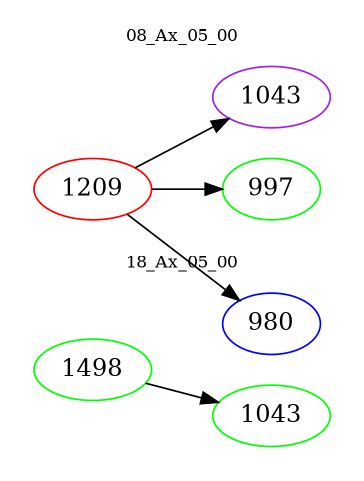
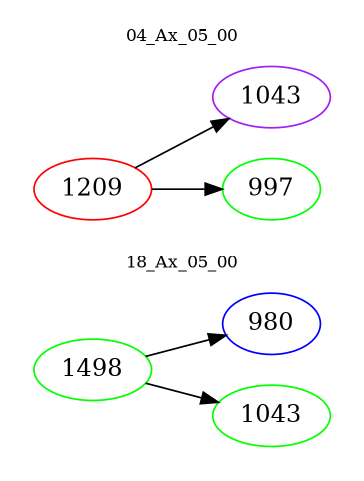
(182, 37) -> (182, 37)
(184, 258) -> (177, 348)
